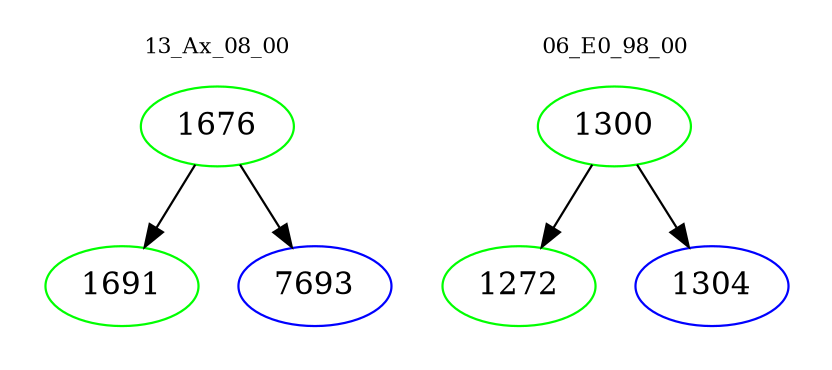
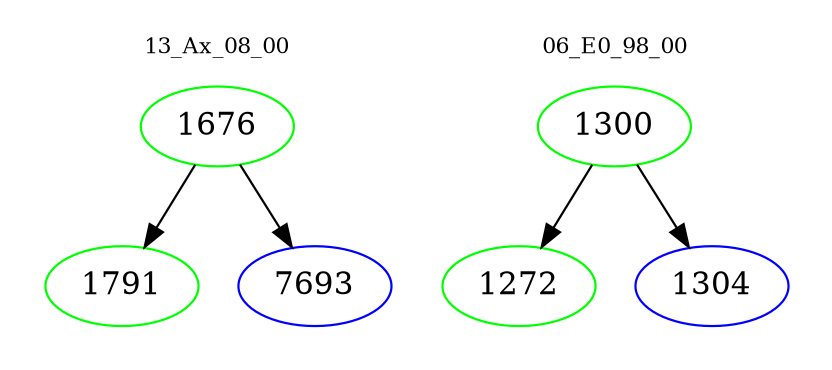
(122, 286) -> (122, 286)
